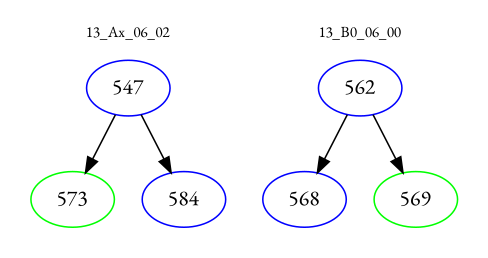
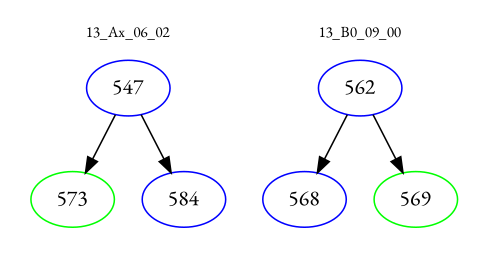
(360, 33) -> (360, 33)
